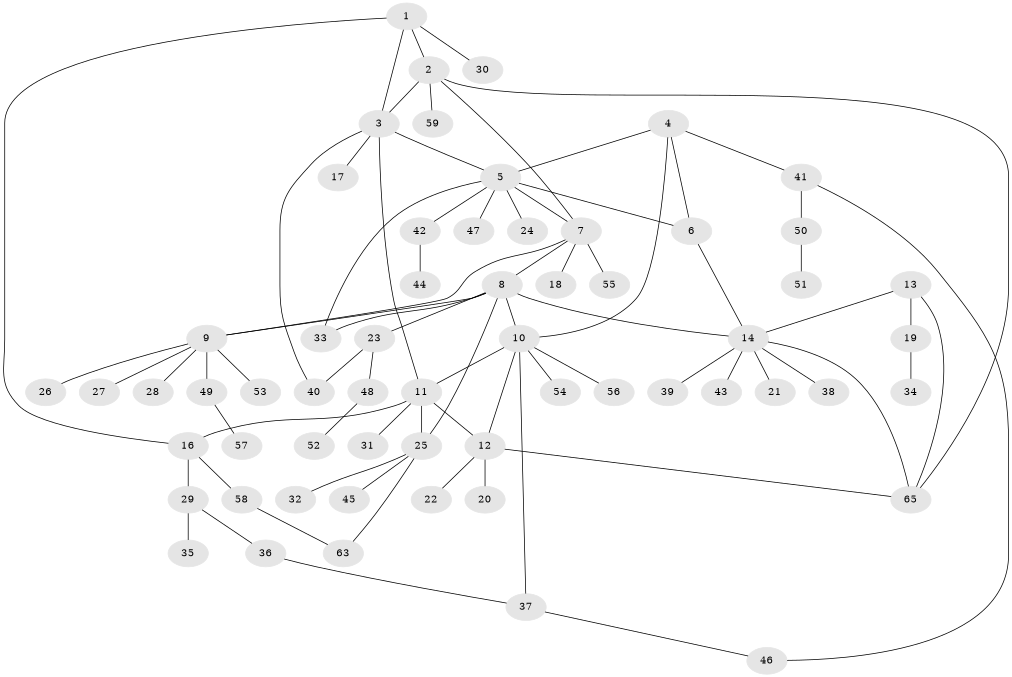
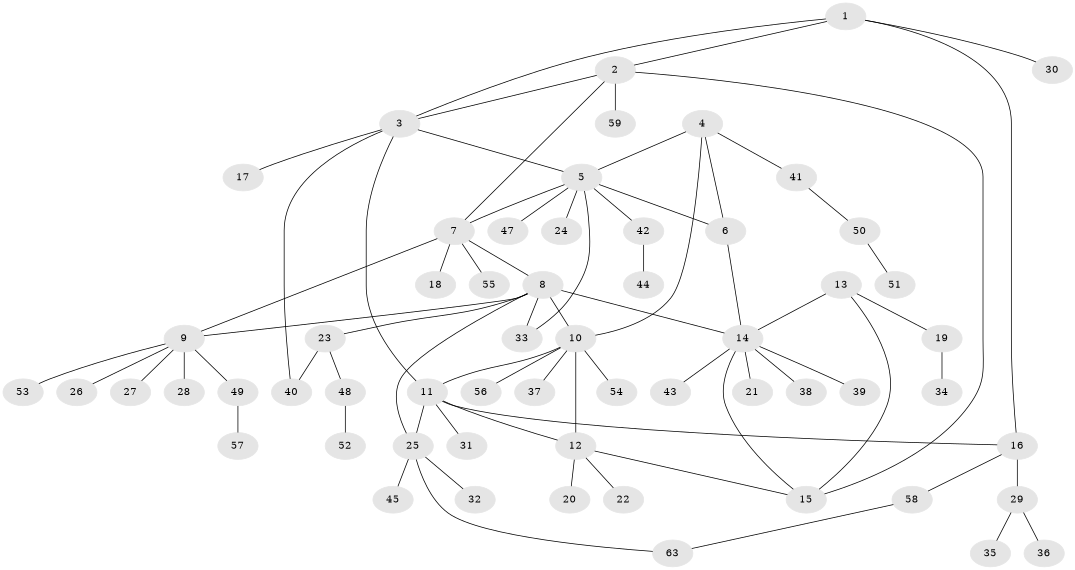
(911, 500) -> (806, 500)
(395, 583) -> none
(767, 661) -> none
